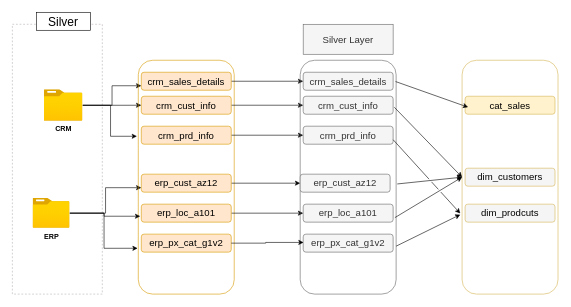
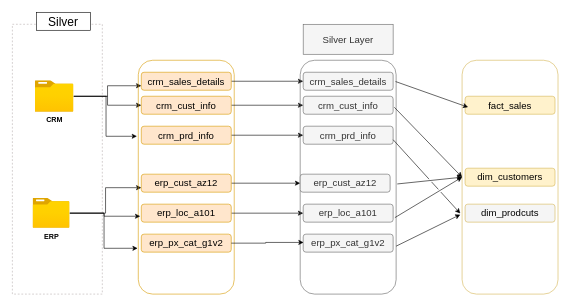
(63, 105) -> (54, 96)
(510, 105) -> (510, 105)
(510, 177) -> (510, 177)
